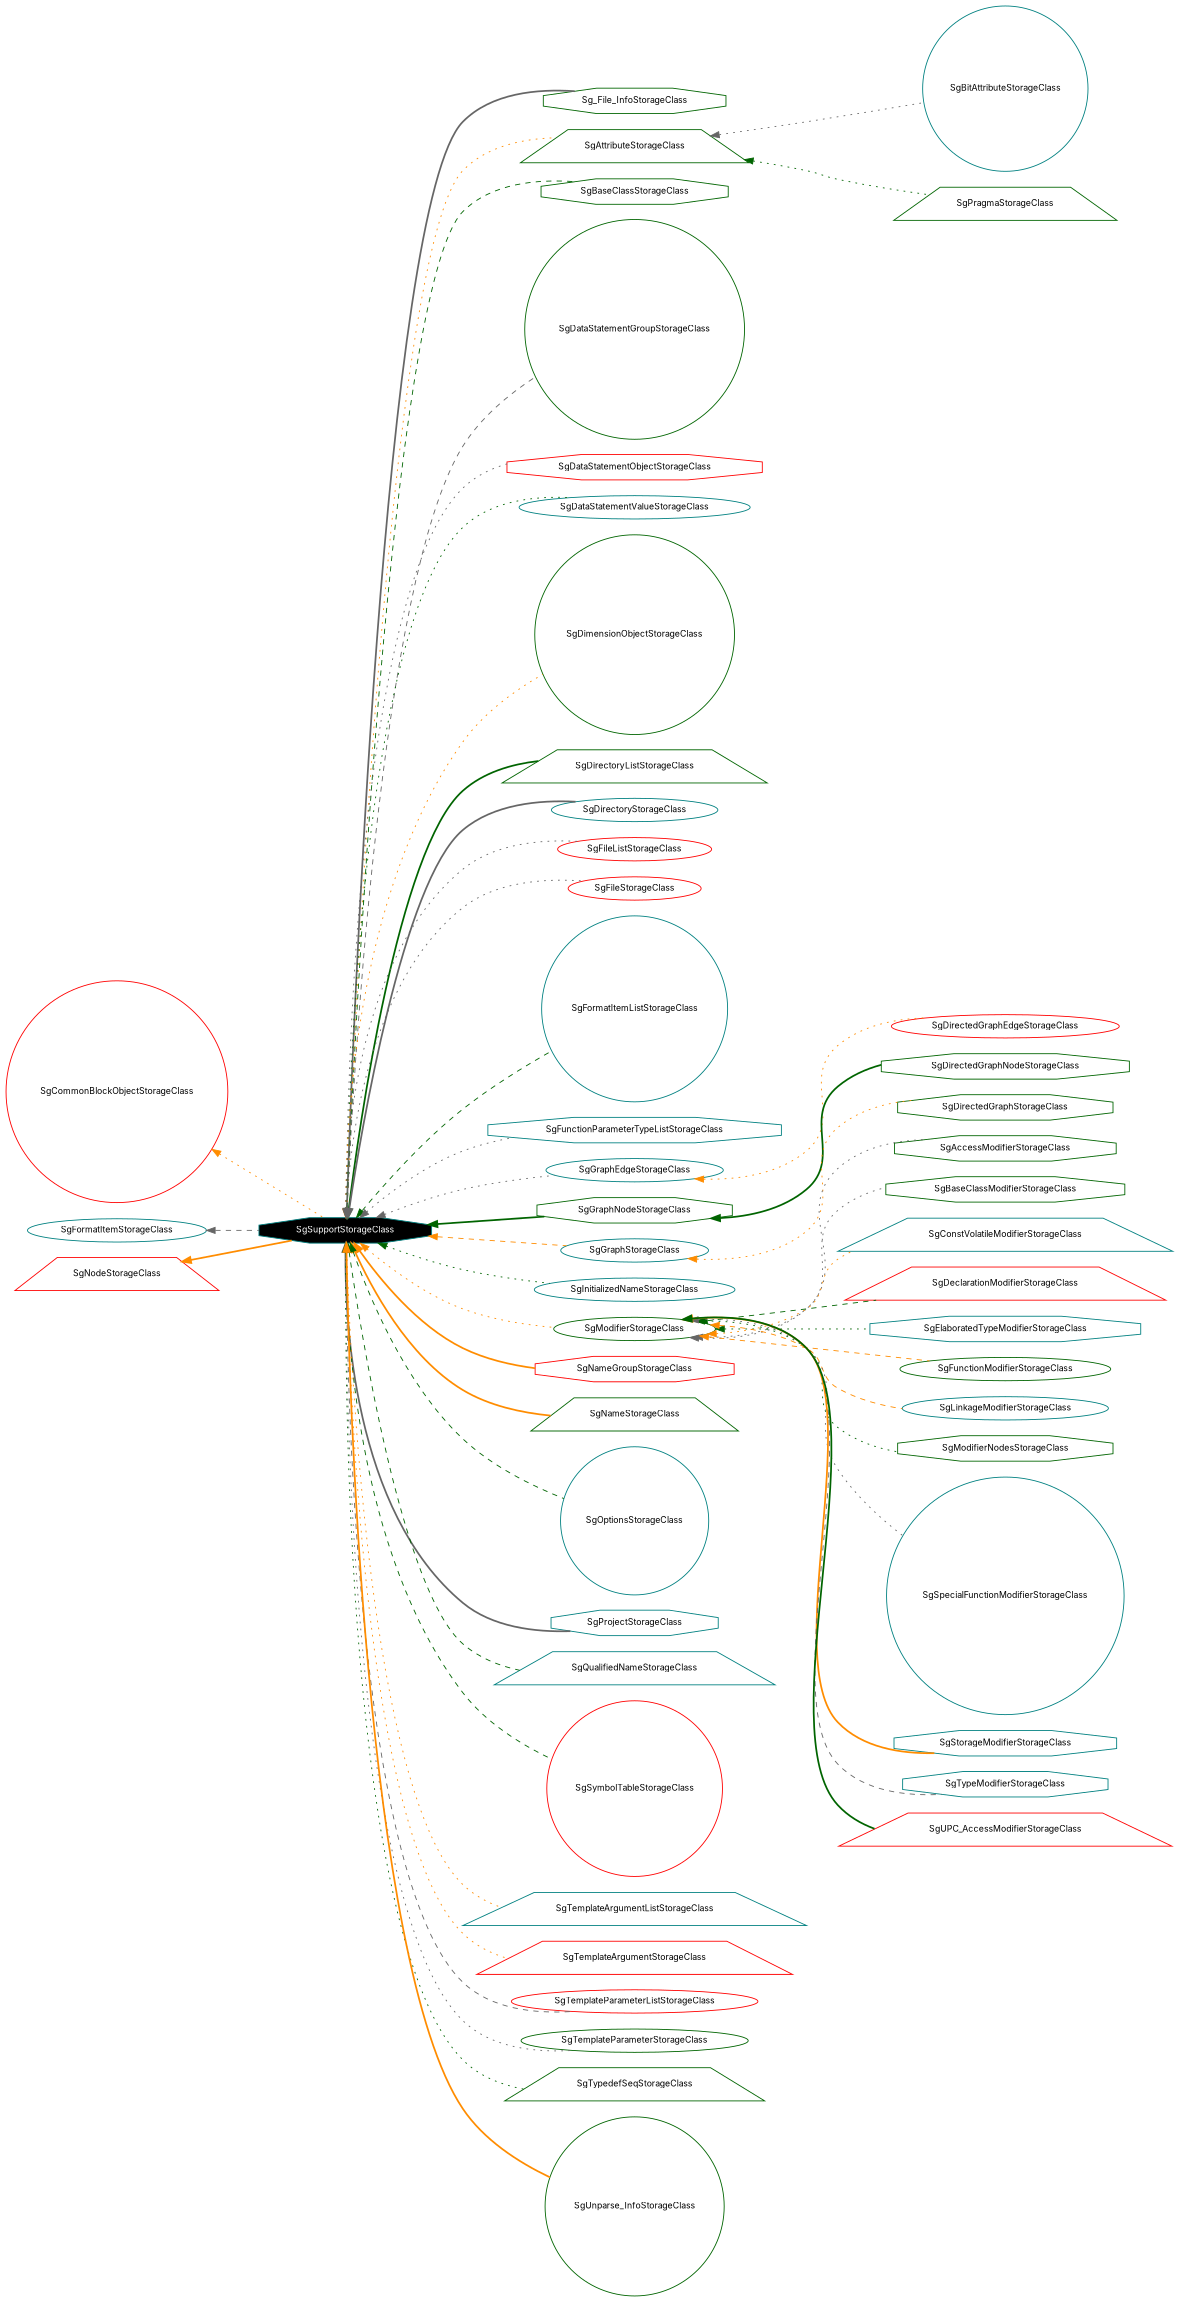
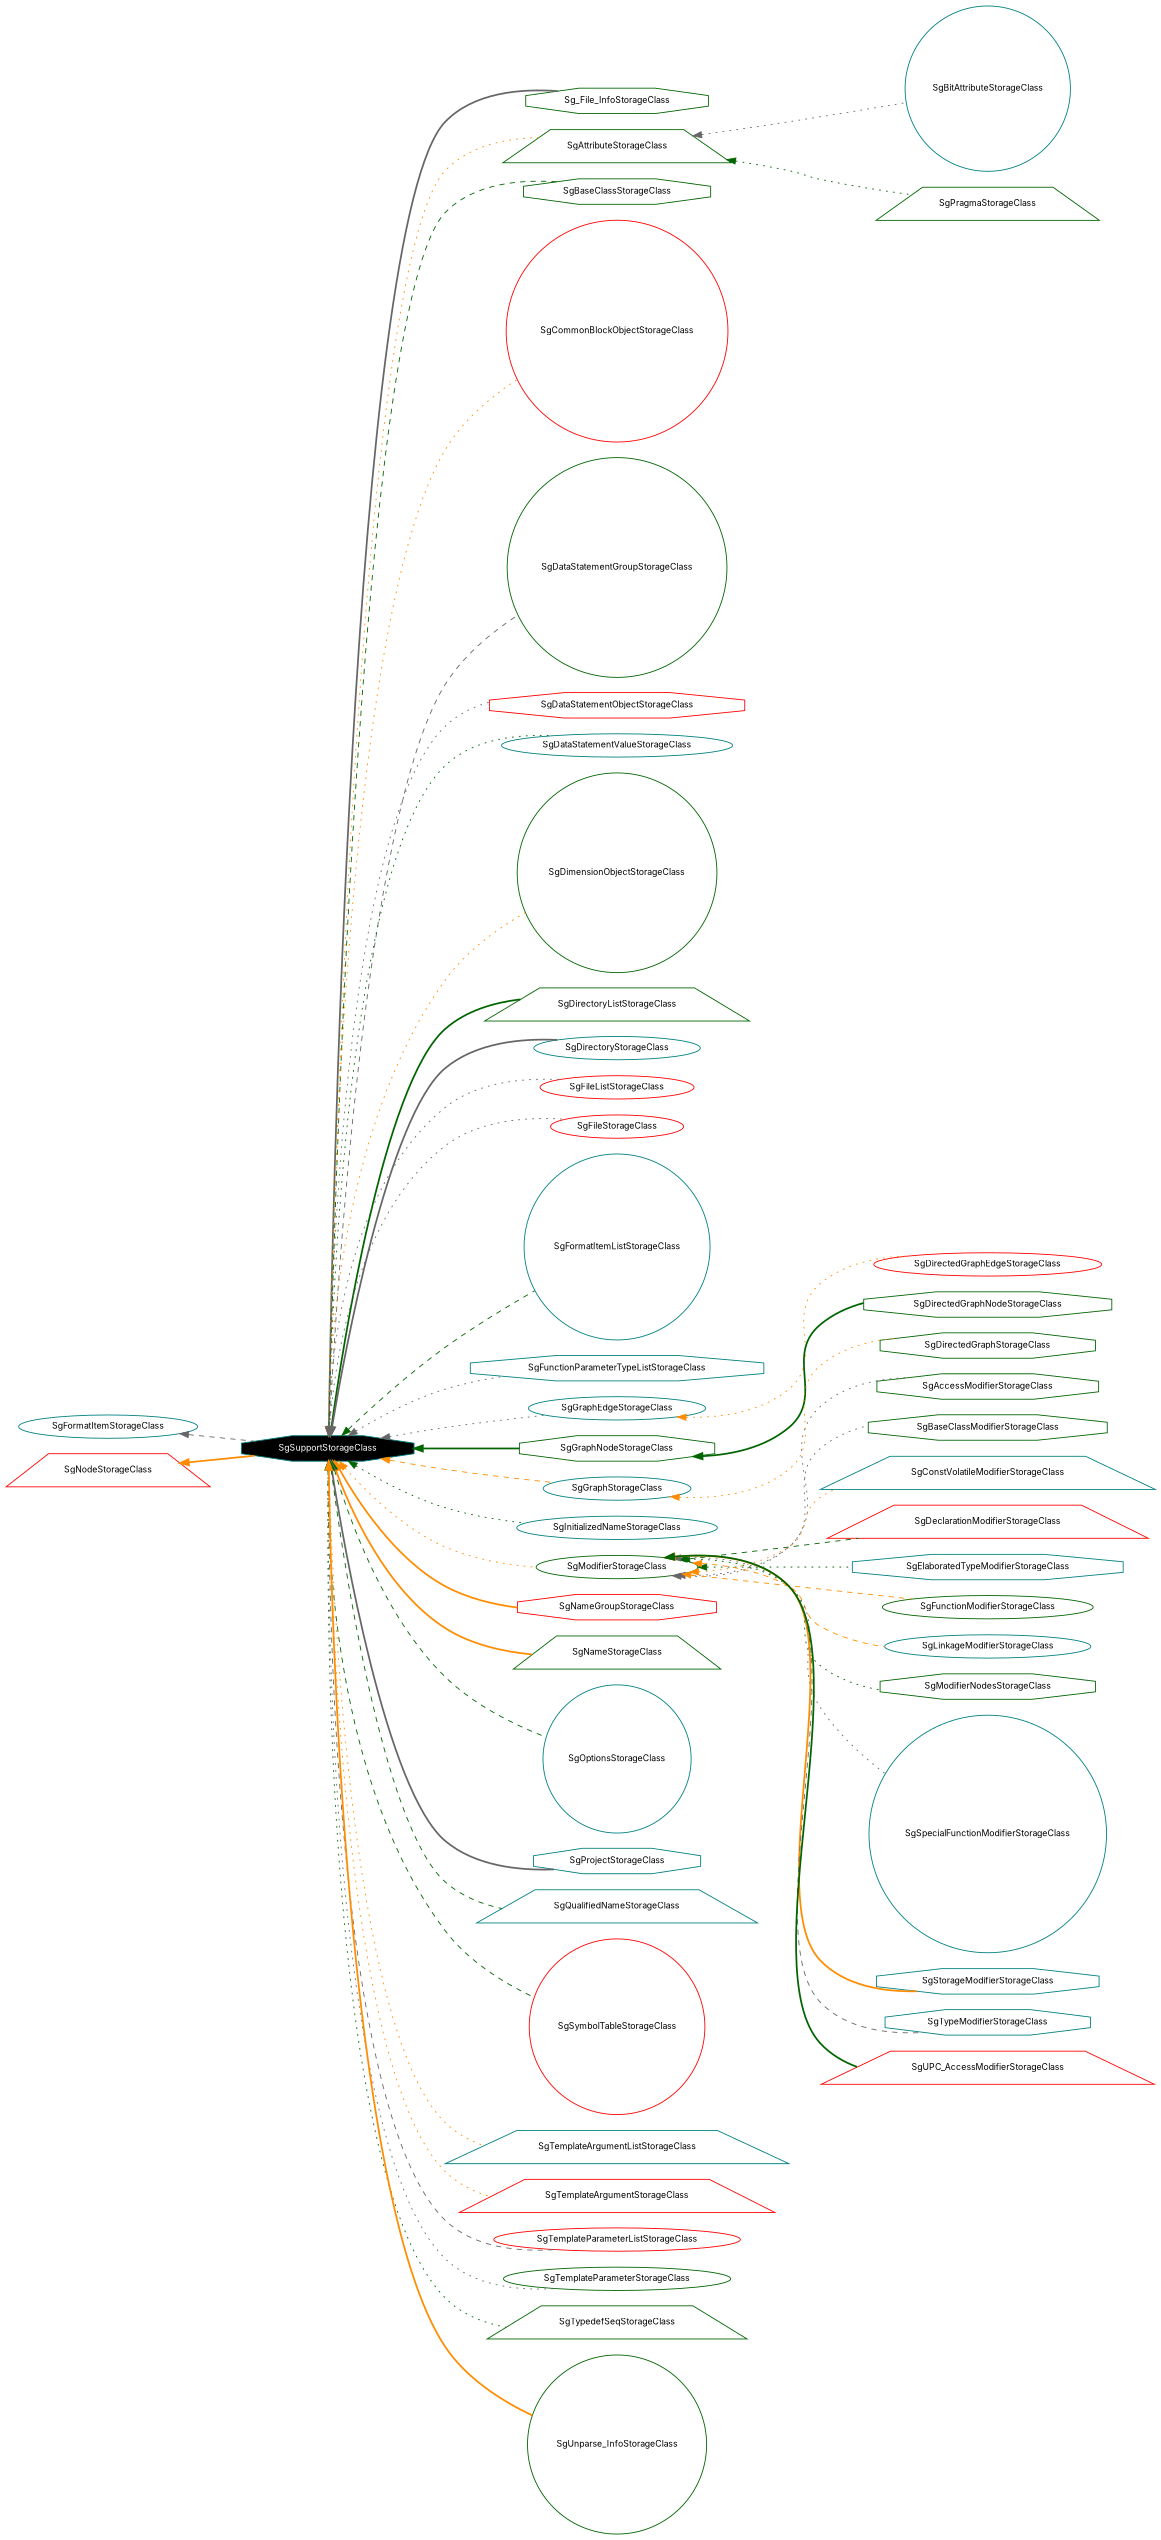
(272, 1186) -> (358, 855)
